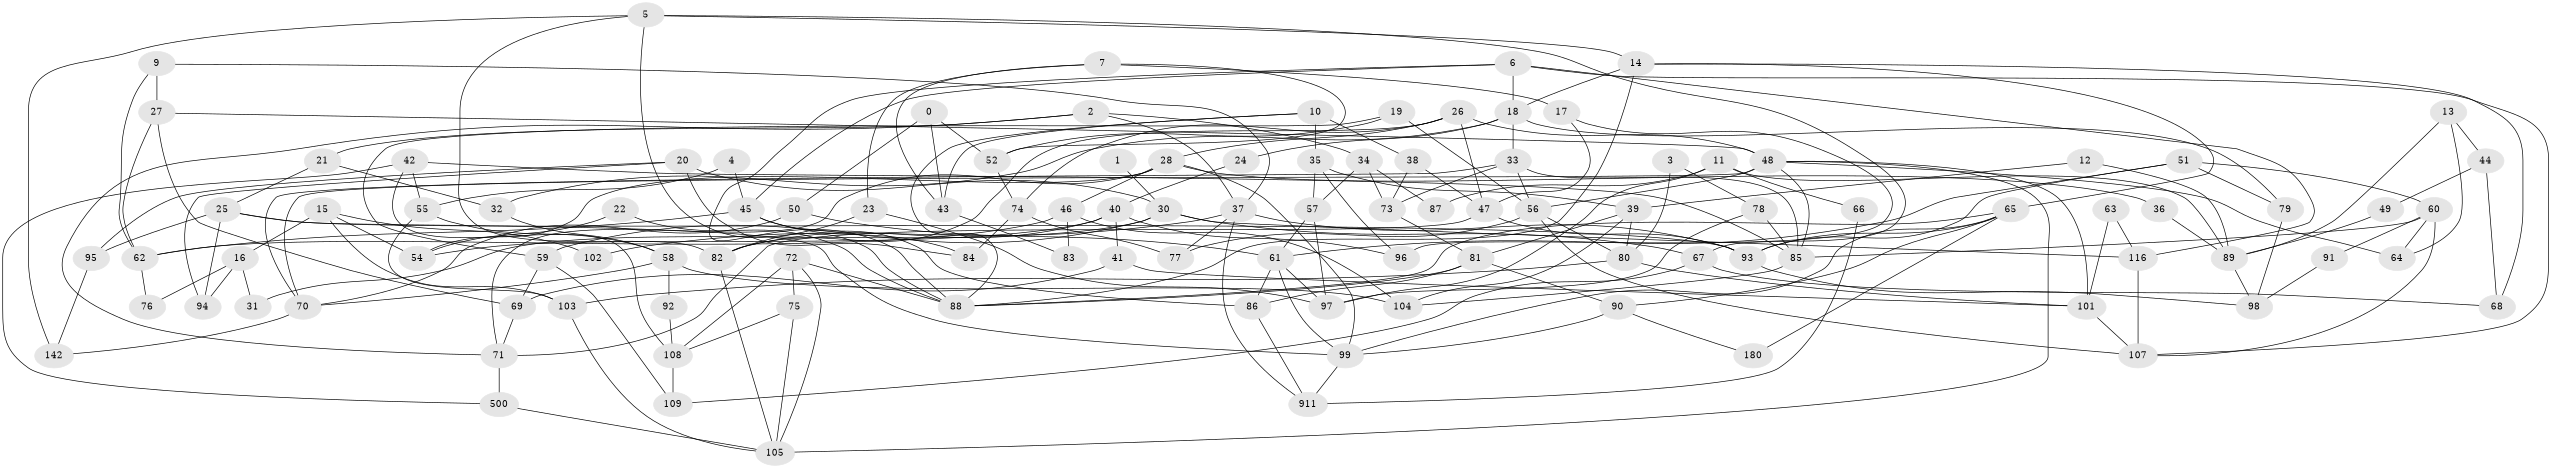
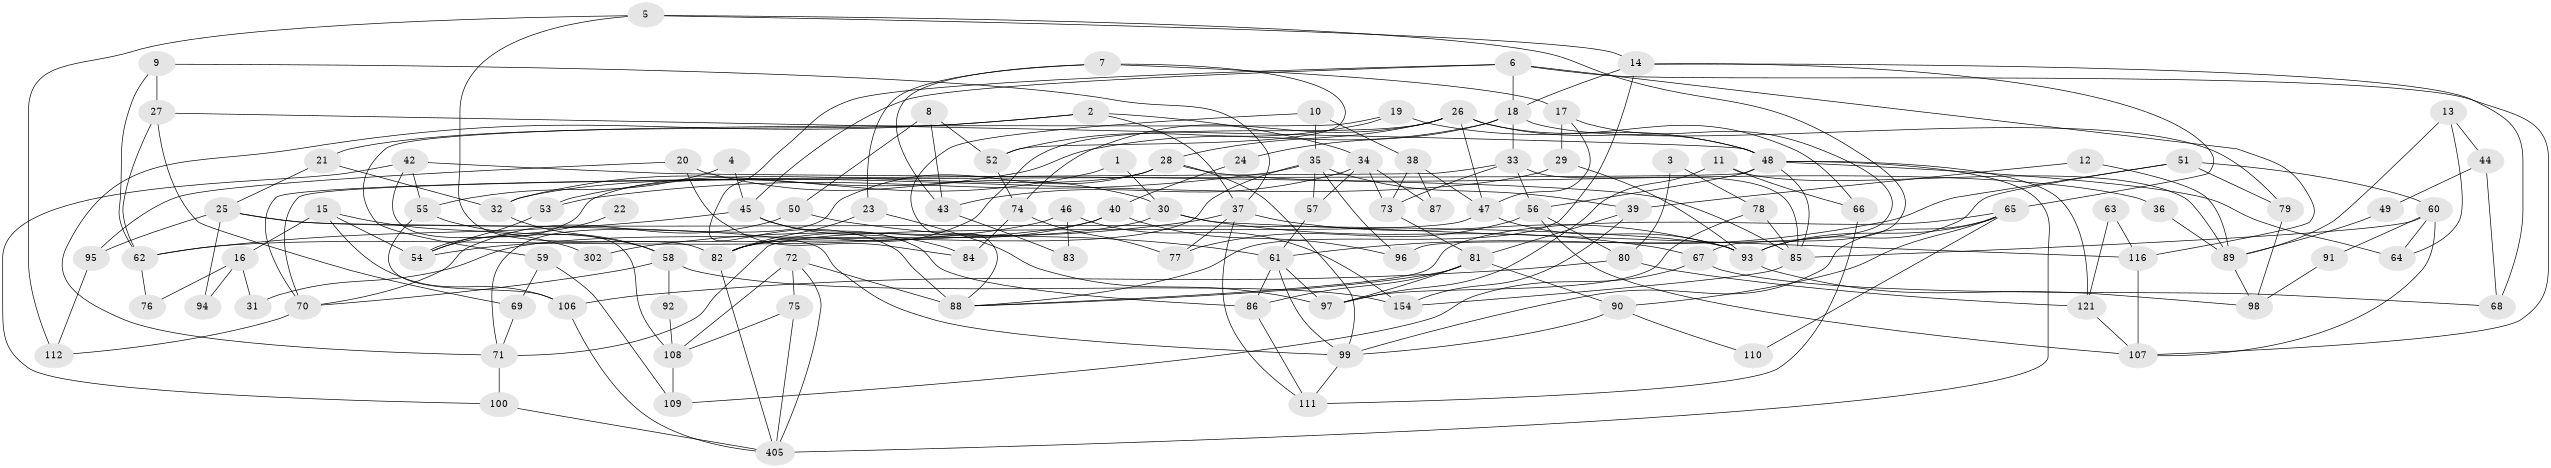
(929, 112) -> (929, 112)
(1104, 126) -> (1156, 191)
none -> (1673, 126)
(1465, 161) -> (1506, 133)
none -> (1562, 161)
(380, 180) -> none
(1117, 185) -> none
(1597, 186) -> (1424, 185)
(681, 209) -> none
none -> (546, 210)
(1629, 234) -> none
none -> (1009, 241)
(958, 242) -> none
(849, 252) -> none
(593, 258) -> (593, 258)
(1118, 258) -> none
(1321, 264) -> (1403, 285)
(567, 307) -> (567, 307)
(1403, 307) -> (1403, 307)
(2087, 307) -> (2087, 307)
(54, 356) -> (54, 356)
(1753, 356) -> (1753, 356)
(499, 404) -> (499, 404)
(1308, 404) -> (1308, 404)
(775, 453) -> (775, 453)
